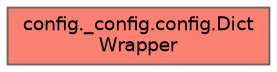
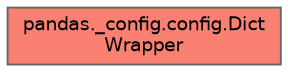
(138, 36) -> (144, 36)
